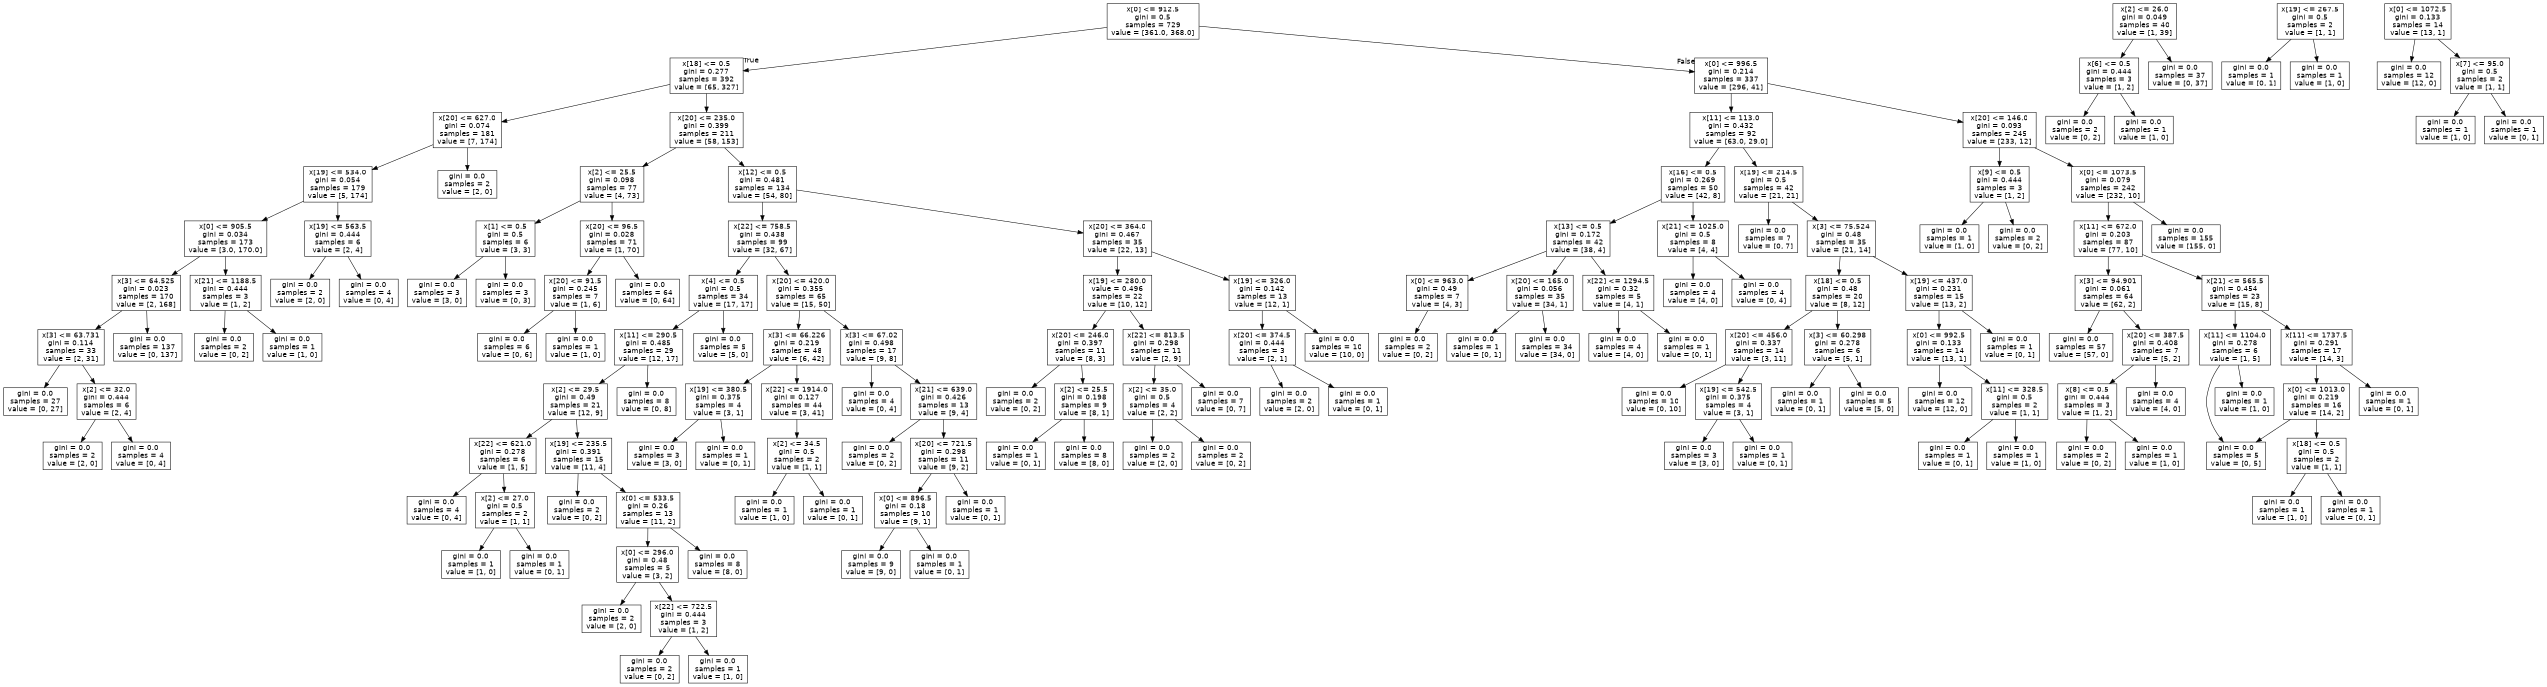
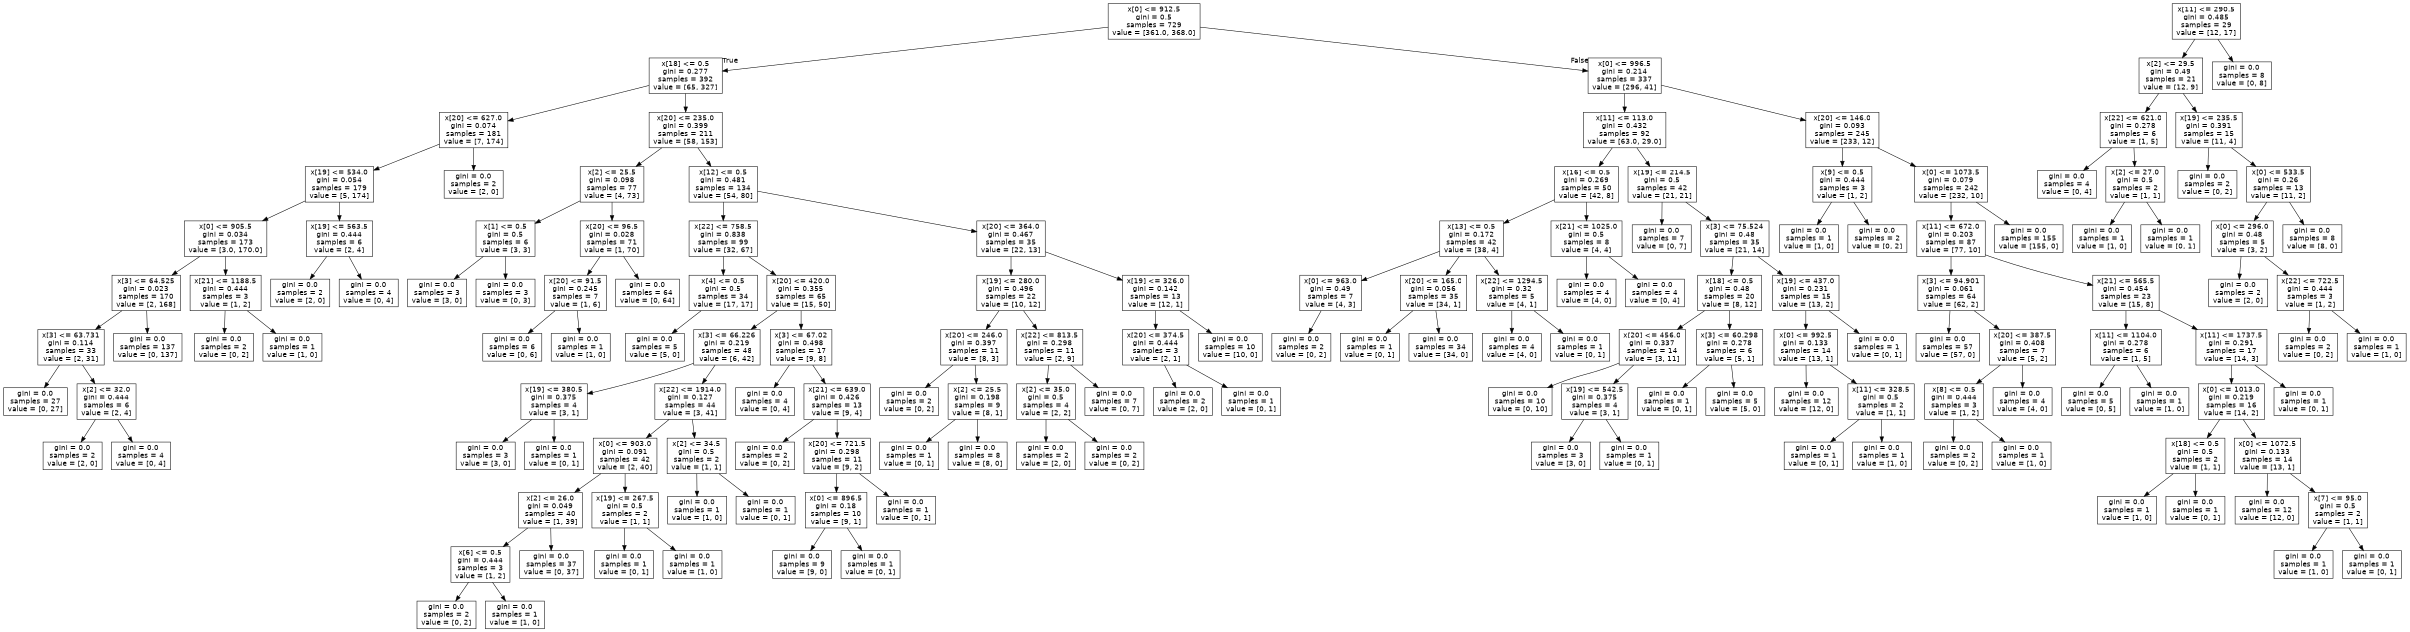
(762, 239) -> (723, 239)
(1118, 293) -> (1011, 293)
(688, 319) -> none
(2276, 429) -> (2248, 426)
none -> (625, 456)
